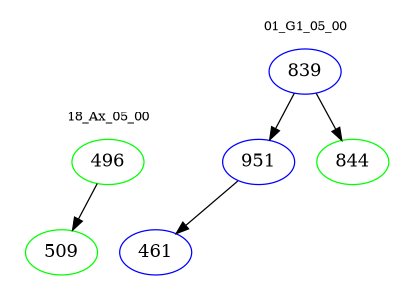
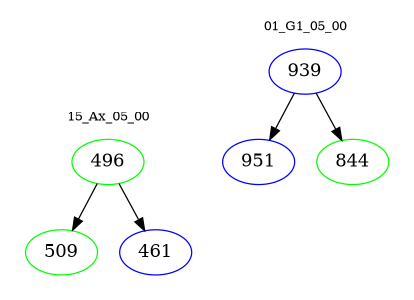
(305, 72) -> (305, 72)
(109, 117) -> (109, 117)
(212, 203) -> (129, 202)
